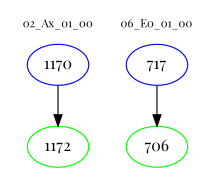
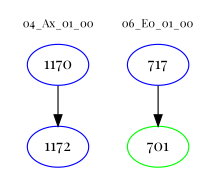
(58, 24) -> (59, 24)
(58, 147) -> (58, 147)
(157, 147) -> (158, 147)
